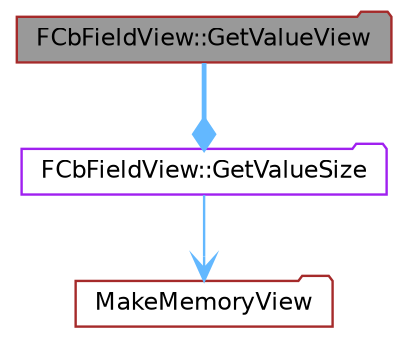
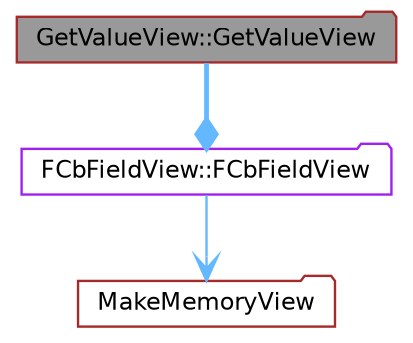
(204, 40) -> (207, 40)
(204, 172) -> (207, 172)
